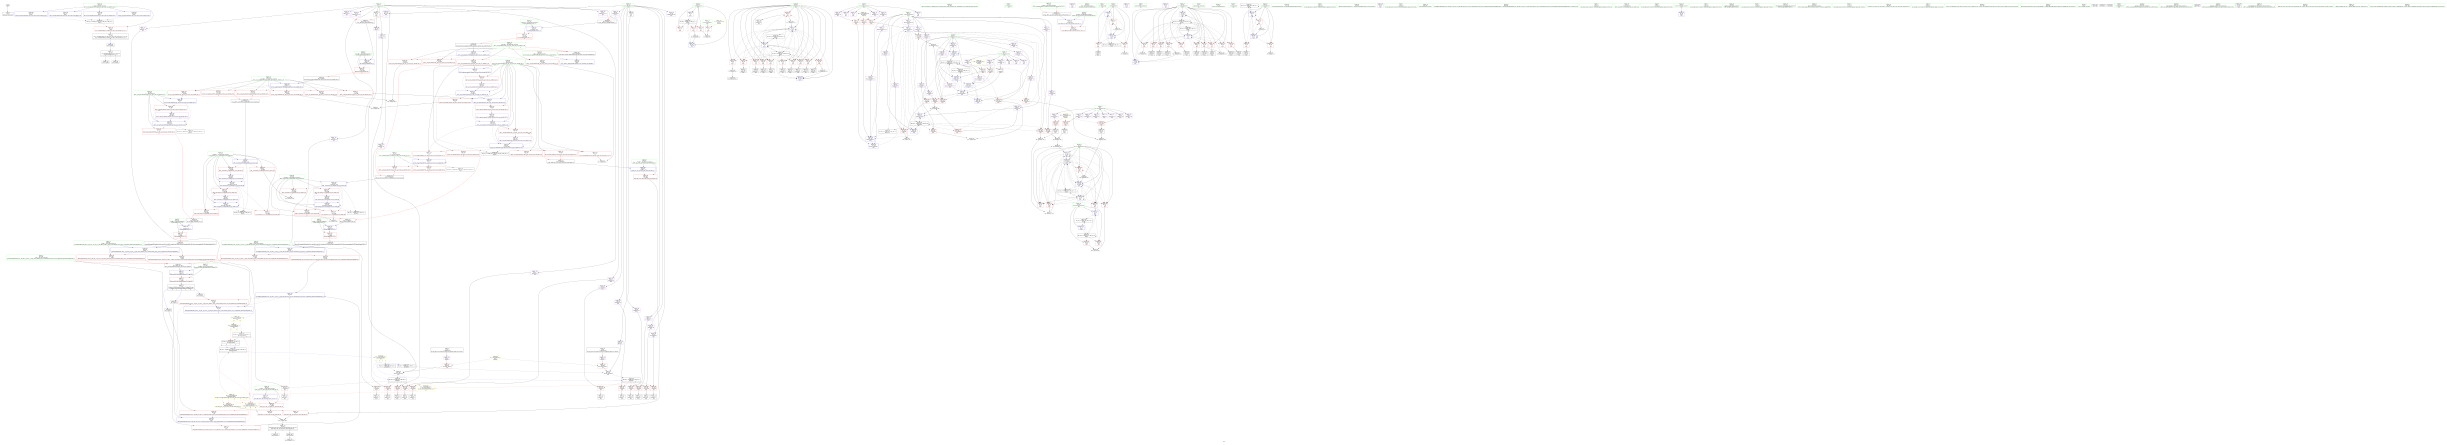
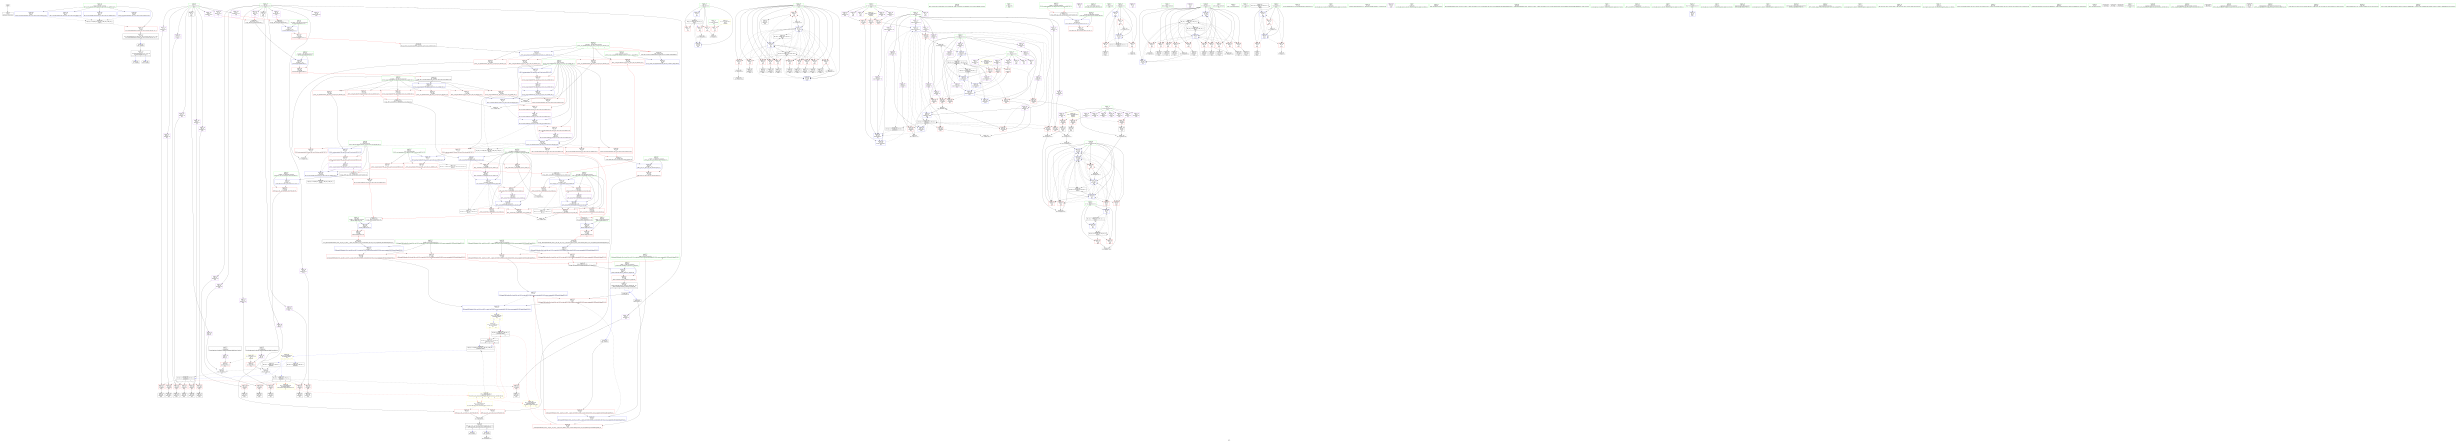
none -> (354, 174)
